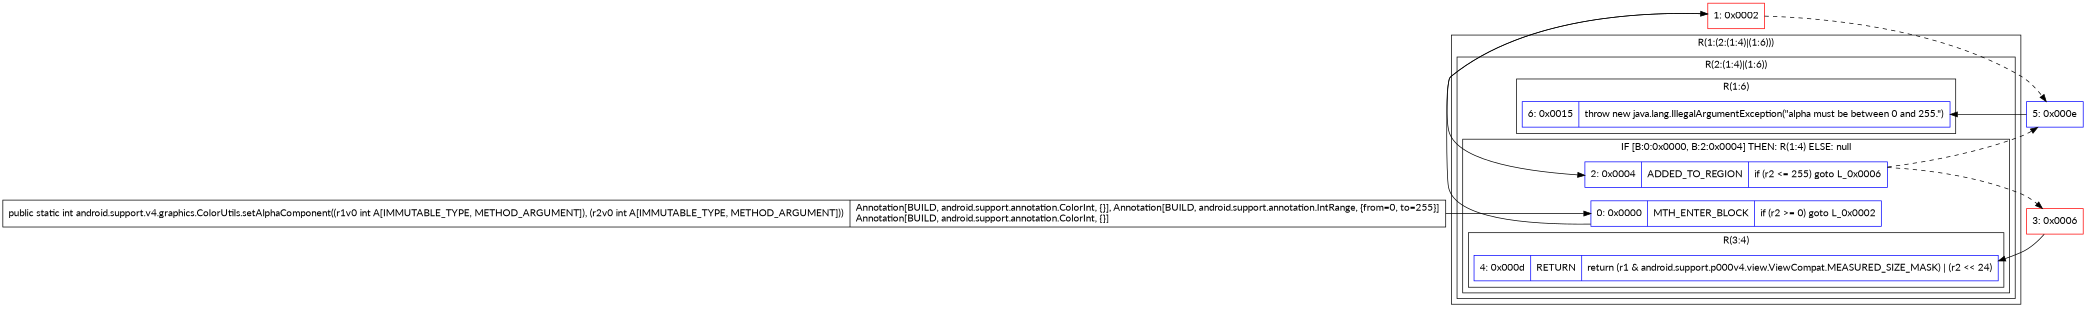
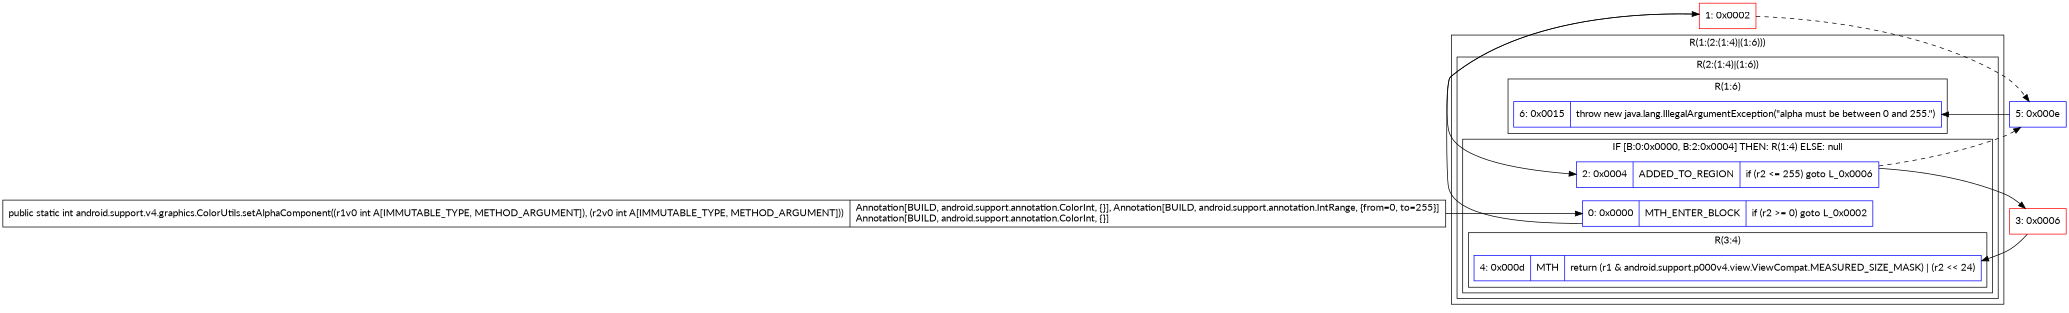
(1965, 177) -> (1952, 178)
(1556, 268) -> (1548, 268)
